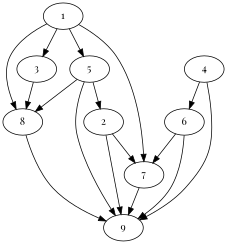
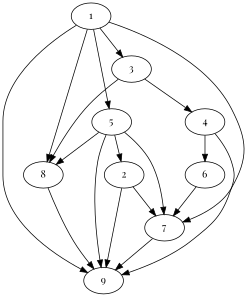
none -> (165, 93)
none -> (152, 165)
(174, 180) -> (3, 149)
